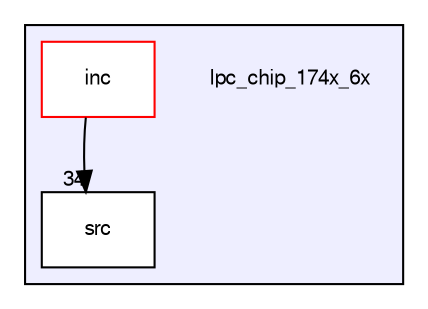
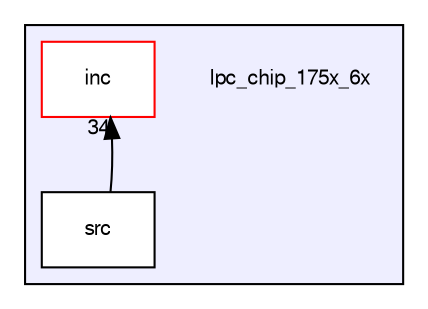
(290, 79) -> (290, 79)
(84, 144) -> (112, 165)
